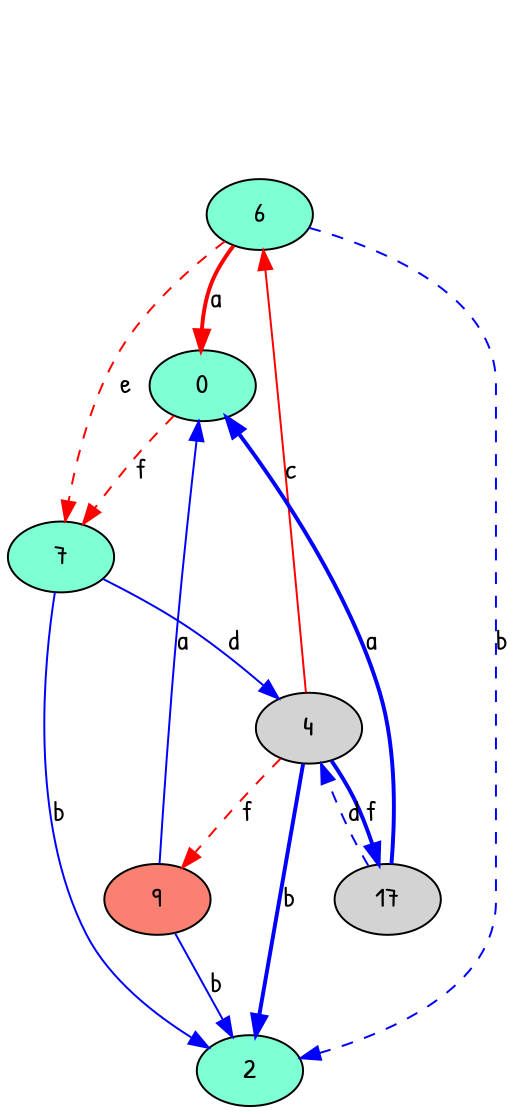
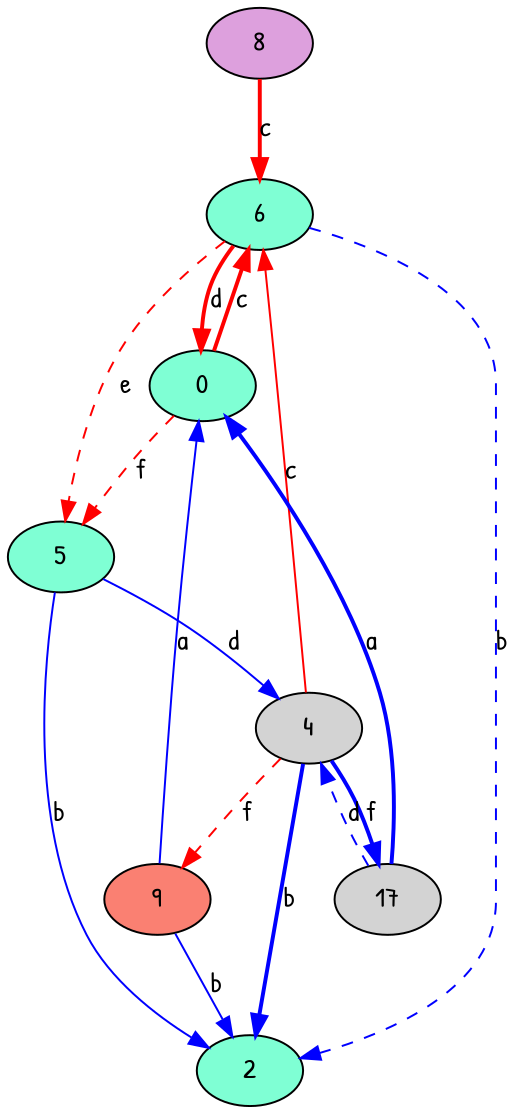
none -> (260, 43)
(216, 300) -> (216, 300)
none -> (228, 310)
(61, 557) -> (61, 557)
